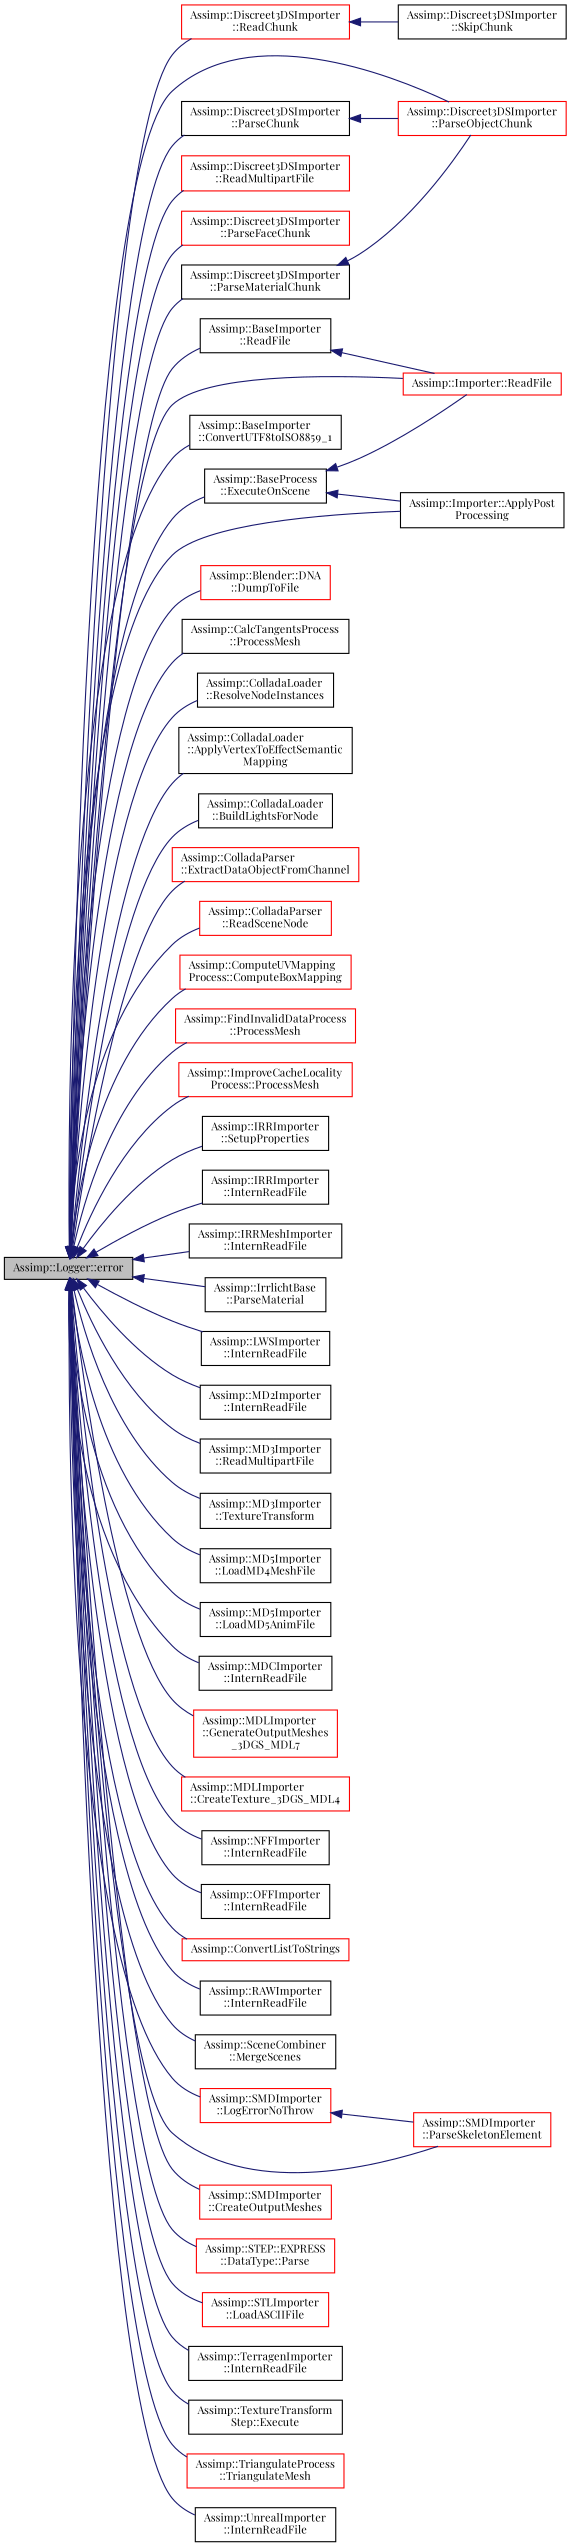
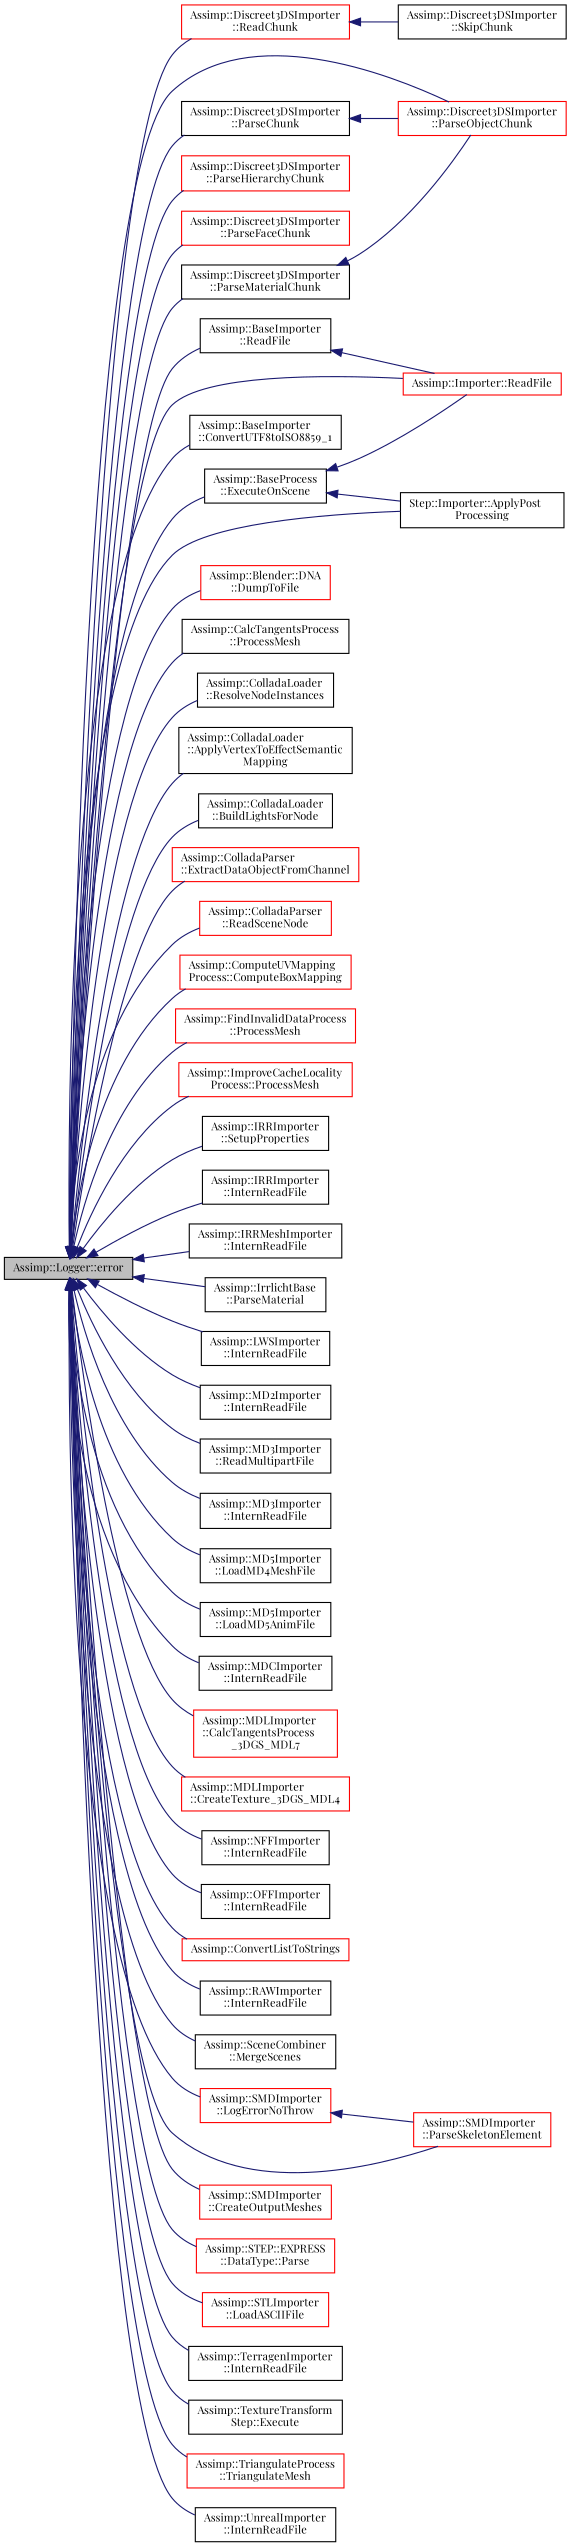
(266, 173) -> (266, 173)
(482, 510) -> (482, 510)
(266, 1511) -> (266, 1511)
(266, 1734) -> (266, 1734)
